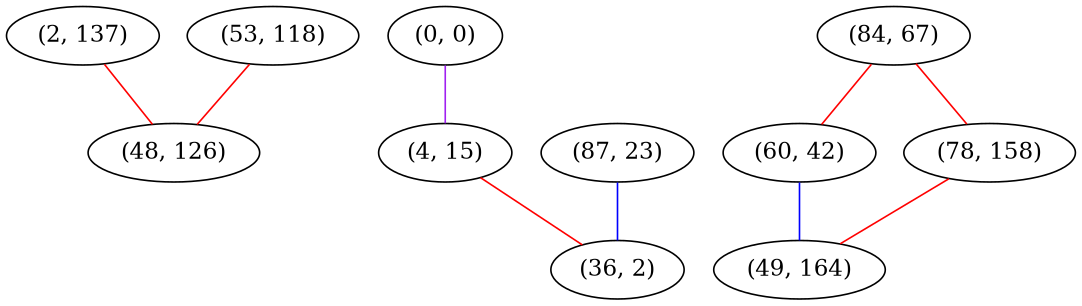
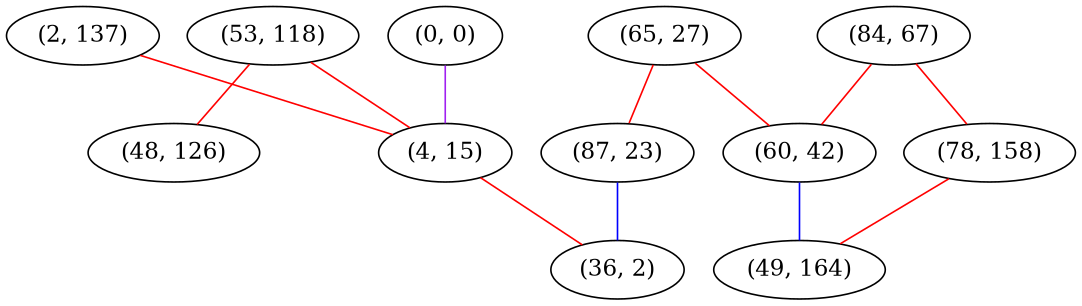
none -> (665, 36)
(128, 94) -> (267, 95)
none -> (360, 95)
